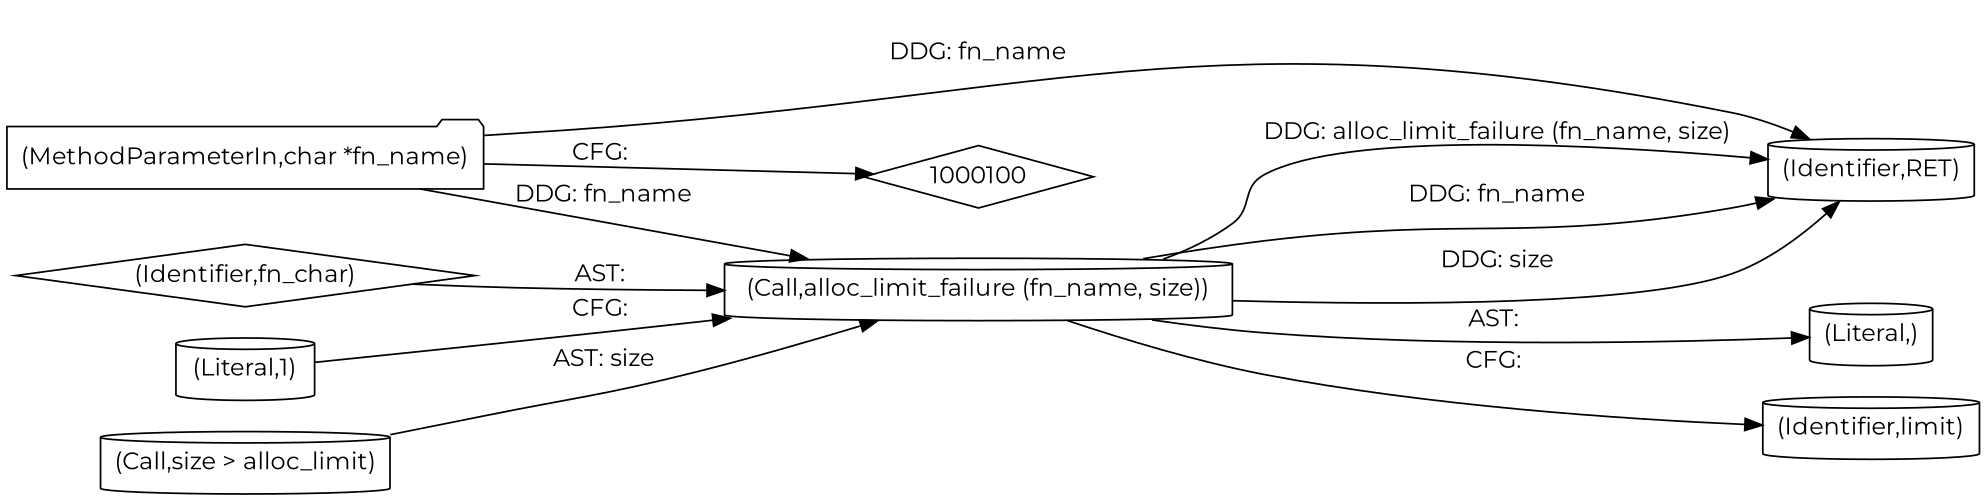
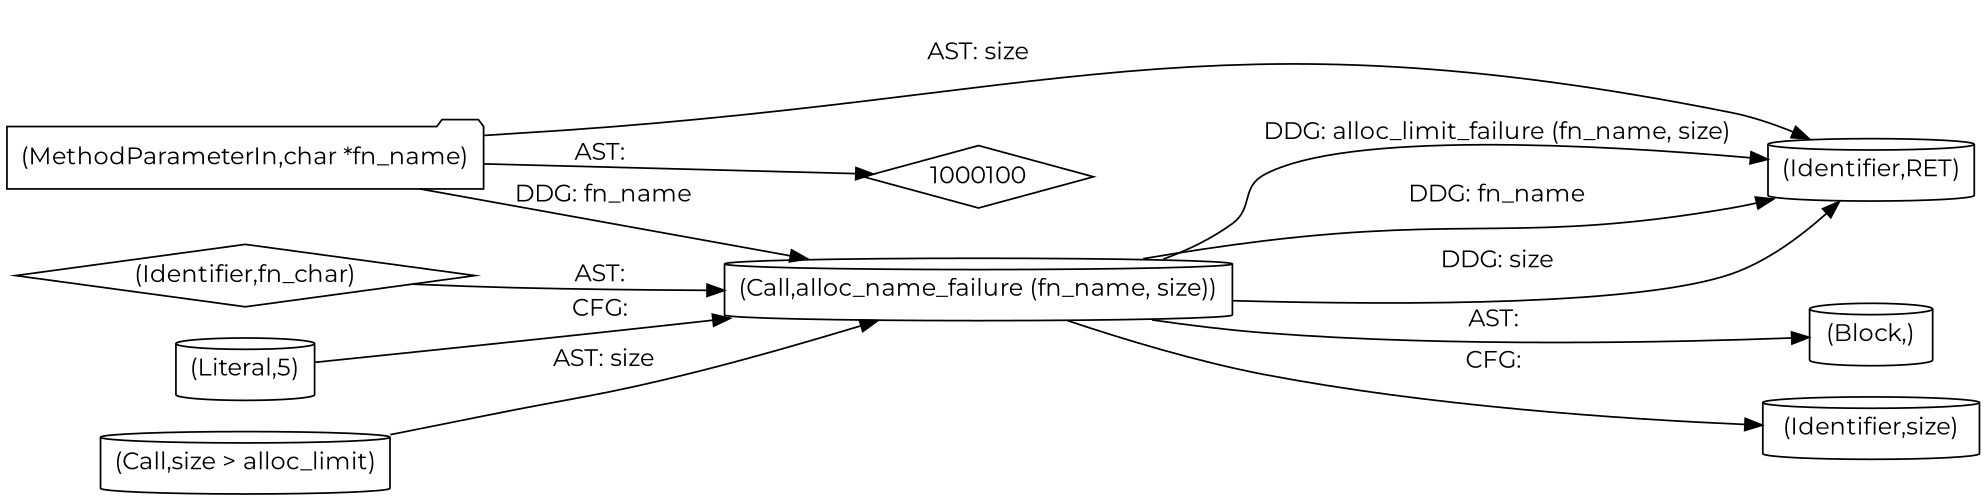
(978, 53) -> (978, 53)
(604, 153) -> (604, 153)
(978, 289) -> (978, 289)
(1871, 335) -> (1871, 335)
(245, 369) -> (245, 369)
(1871, 428) -> (1871, 428)
